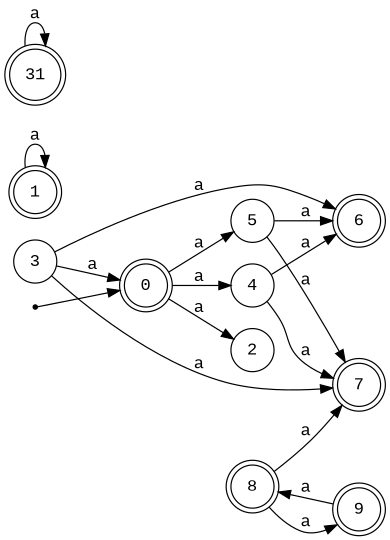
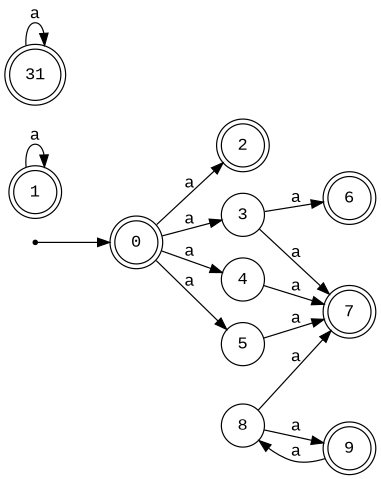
(297, 221) -> none
(298, 258) -> none
(82, 272) -> (186, 230)
(252, 350) -> (243, 145)
(252, 487) -> (243, 426)
